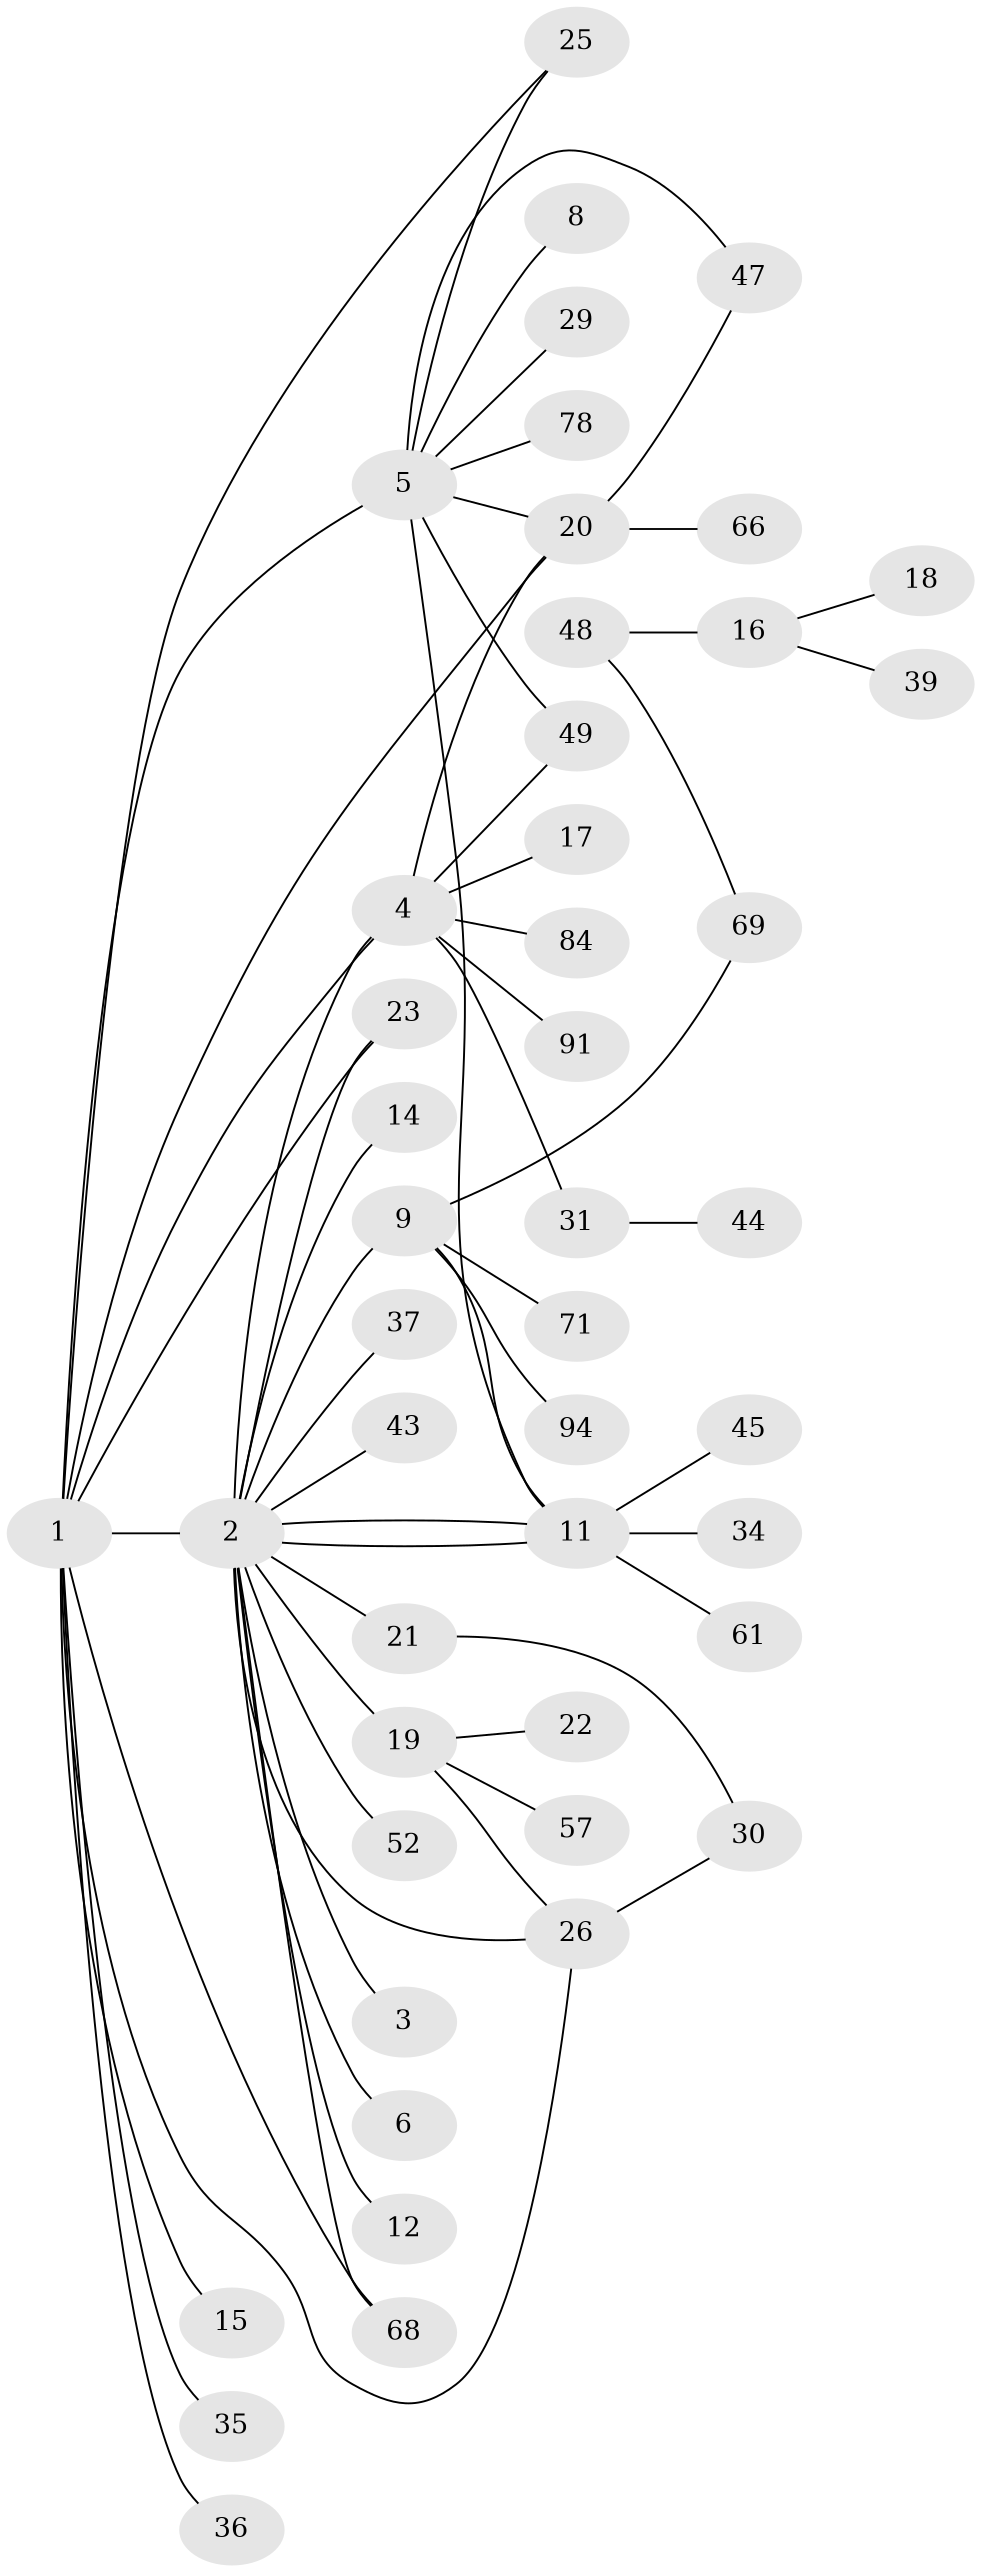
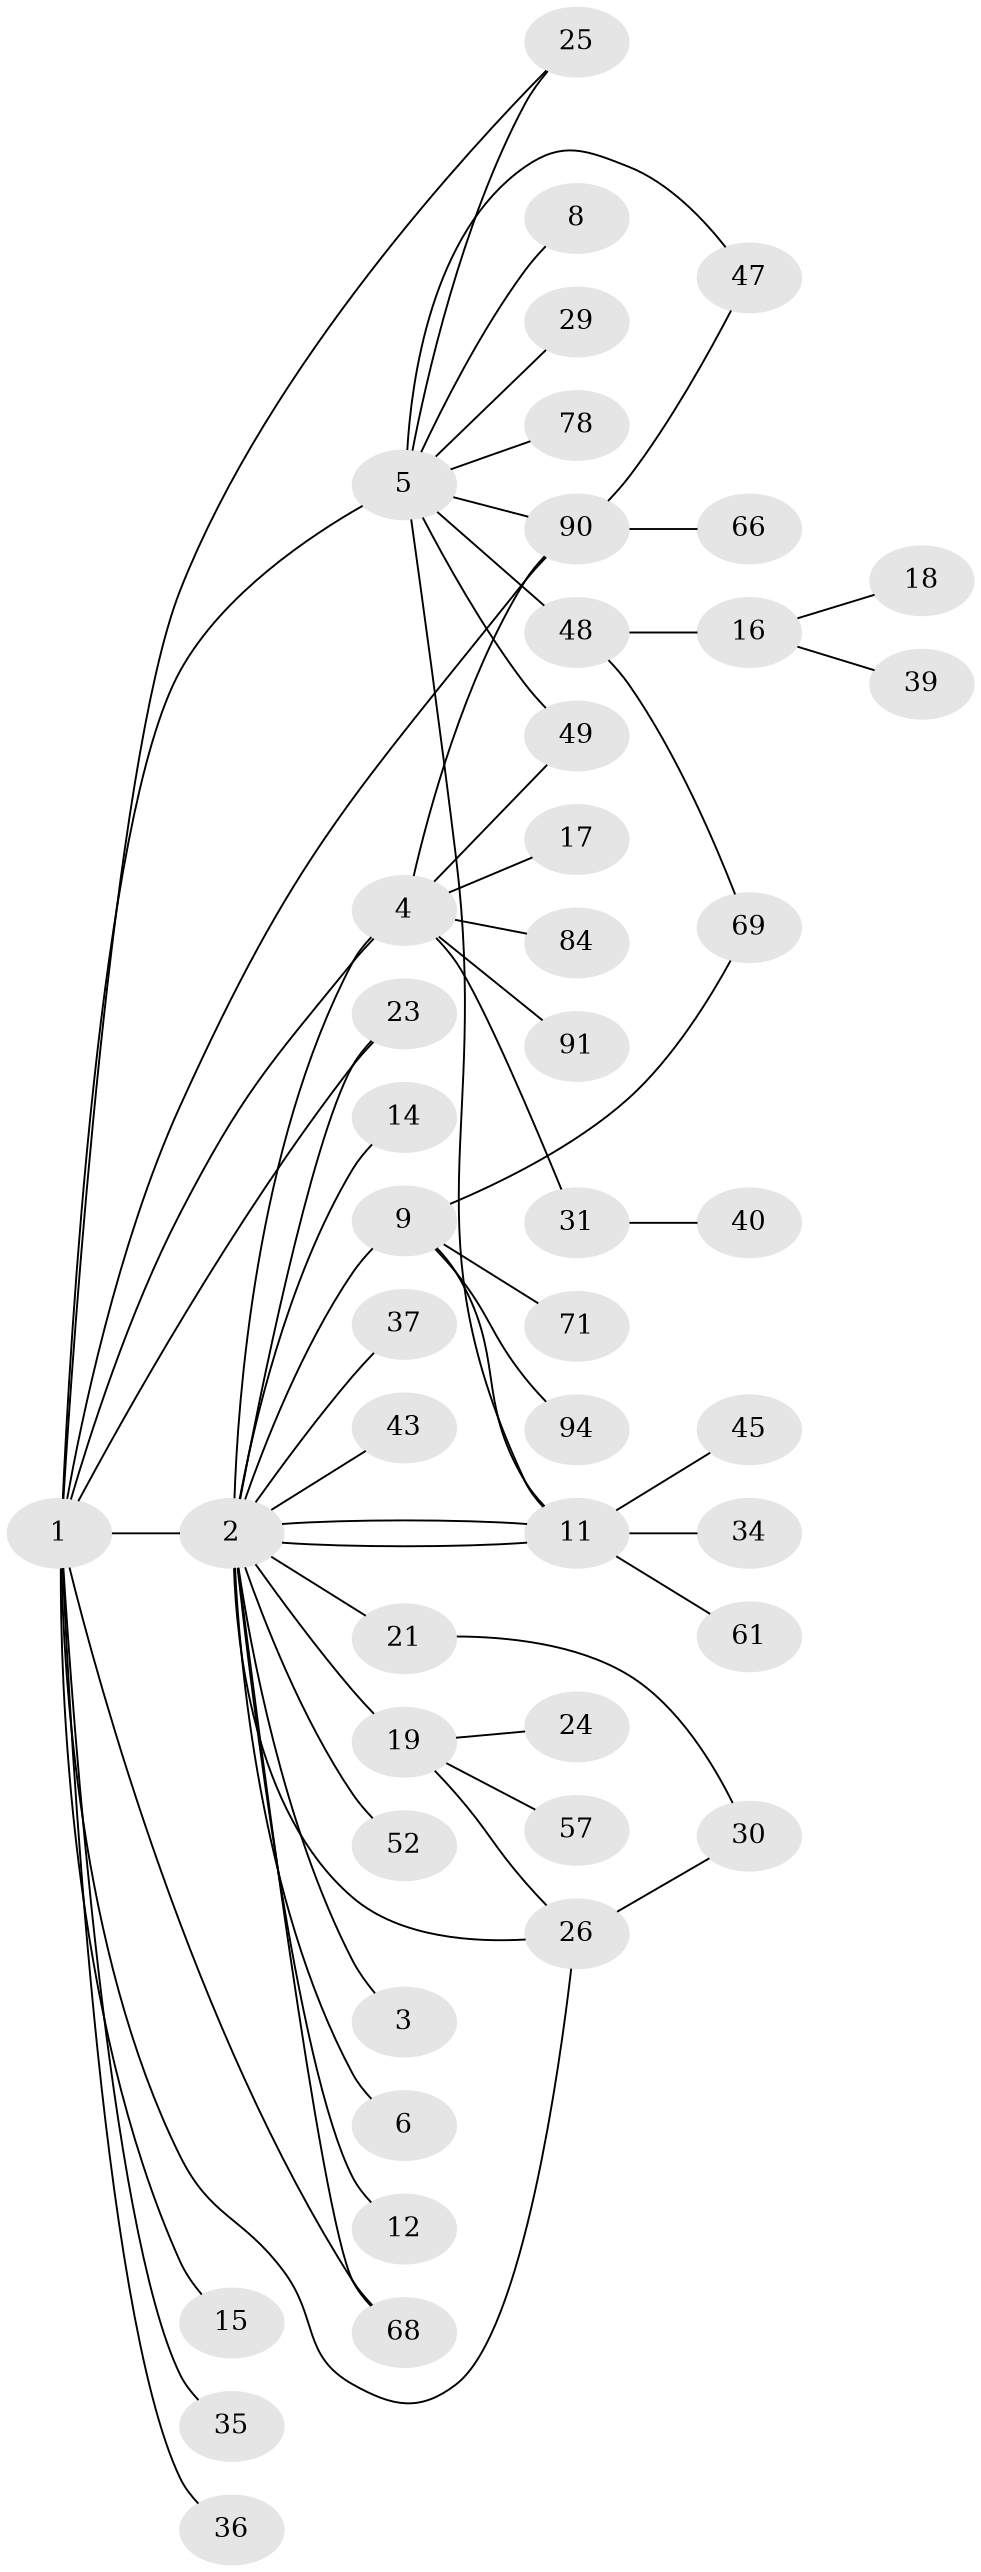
(577, 529) -> (577, 529)
none -> (491, 559)
(749, 1223) -> (749, 1223)
(577, 1727) -> (577, 1727)
